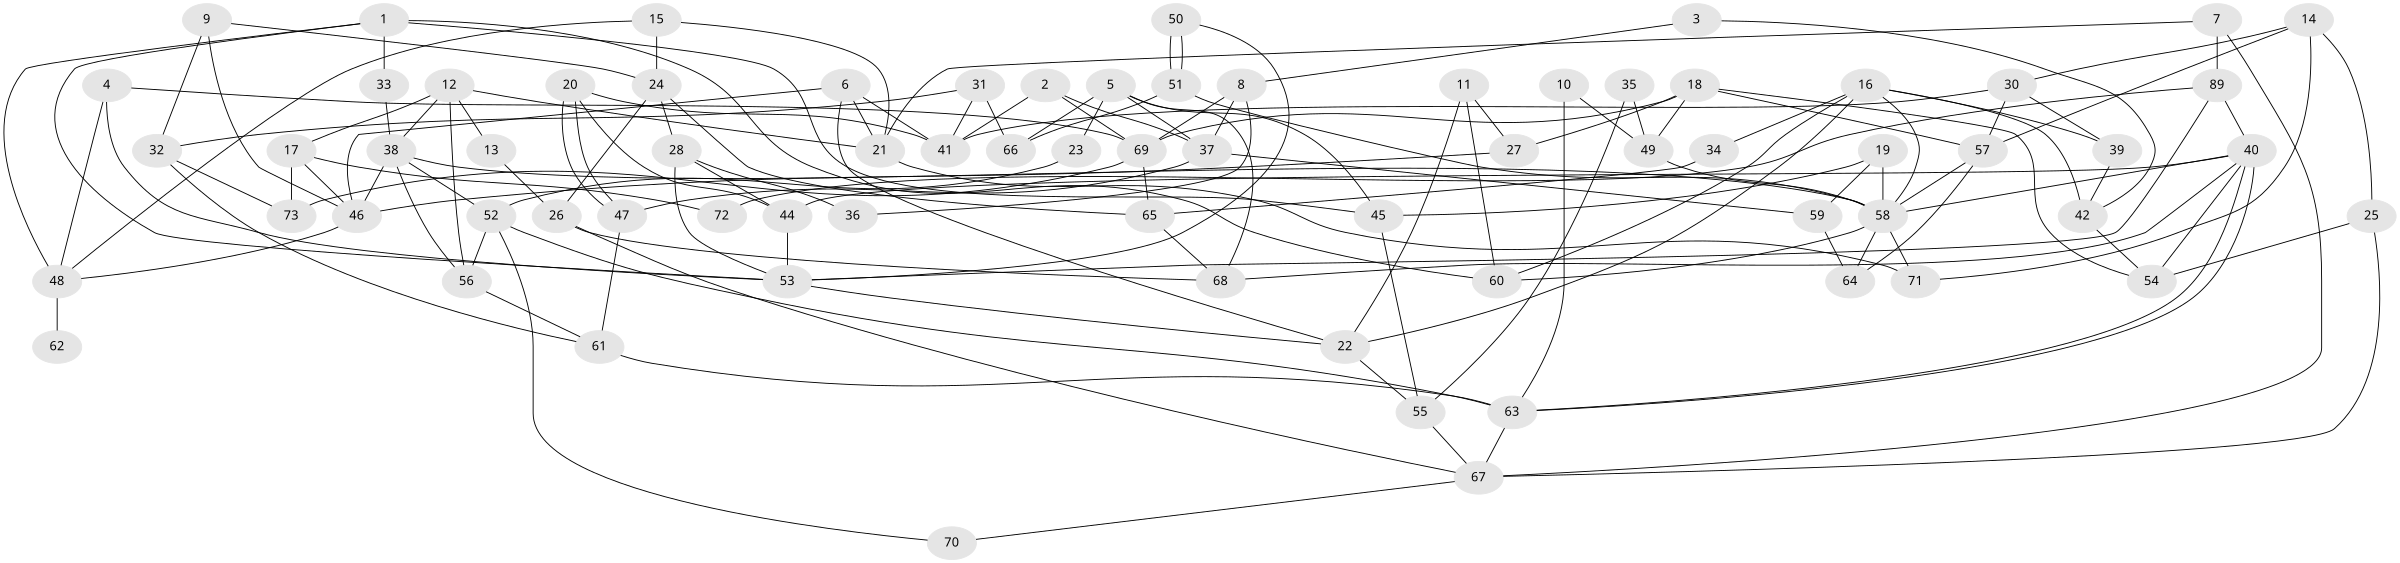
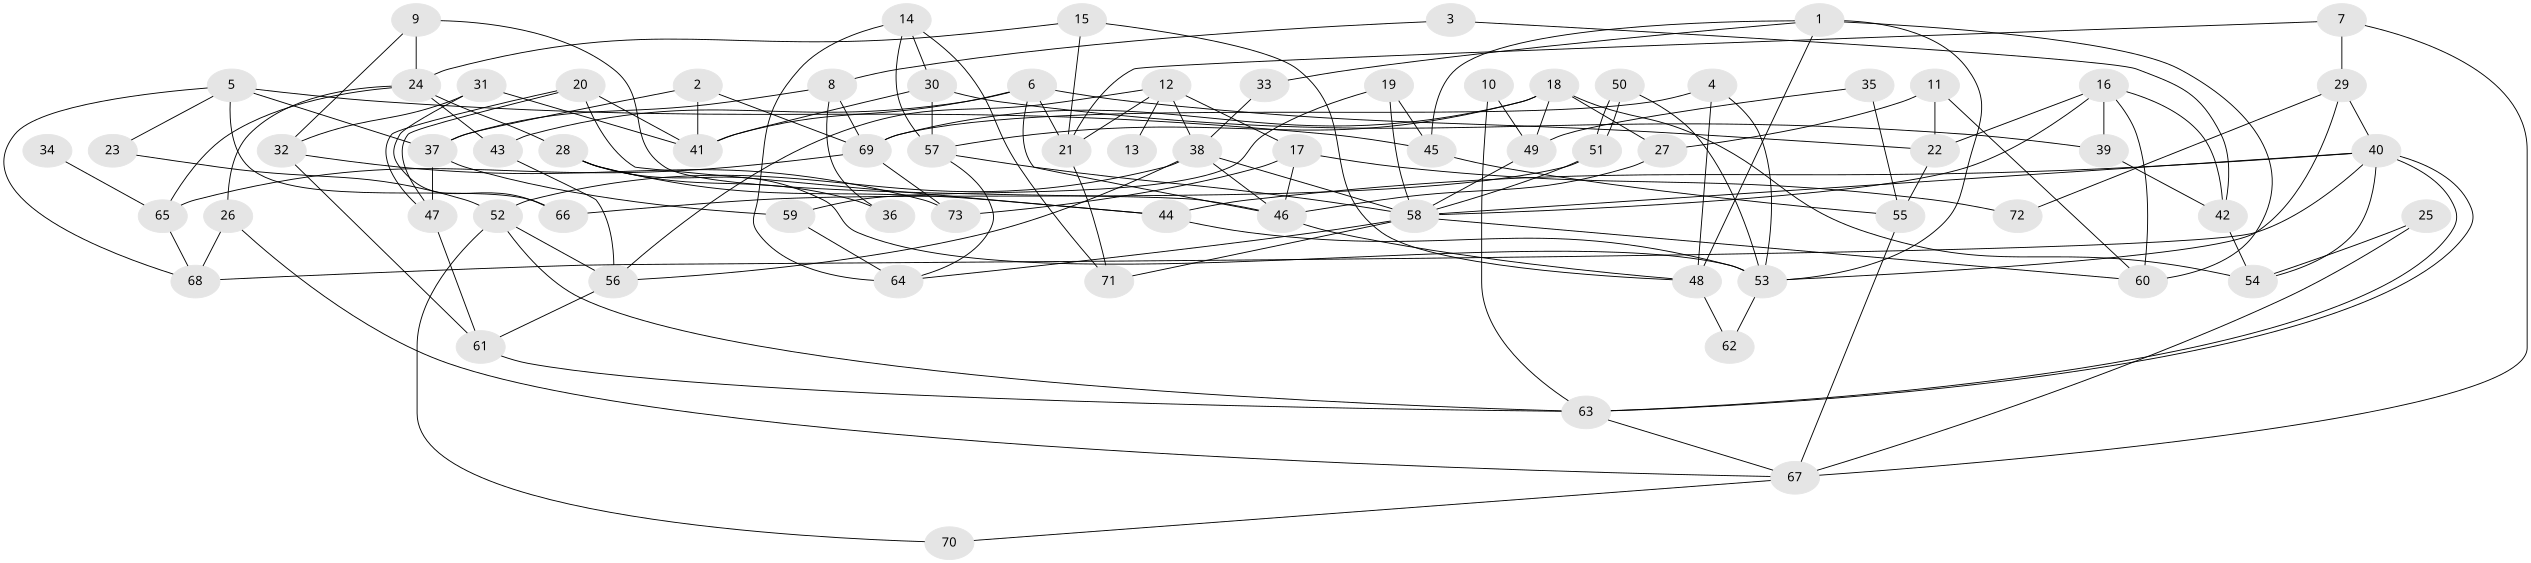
(2217, 85) -> (2342, 85)
(2362, 112) -> (763, 154)
(1790, 118) -> none
none -> (498, 151)
(519, 179) -> none
(1066, 318) -> (1746, 314)
